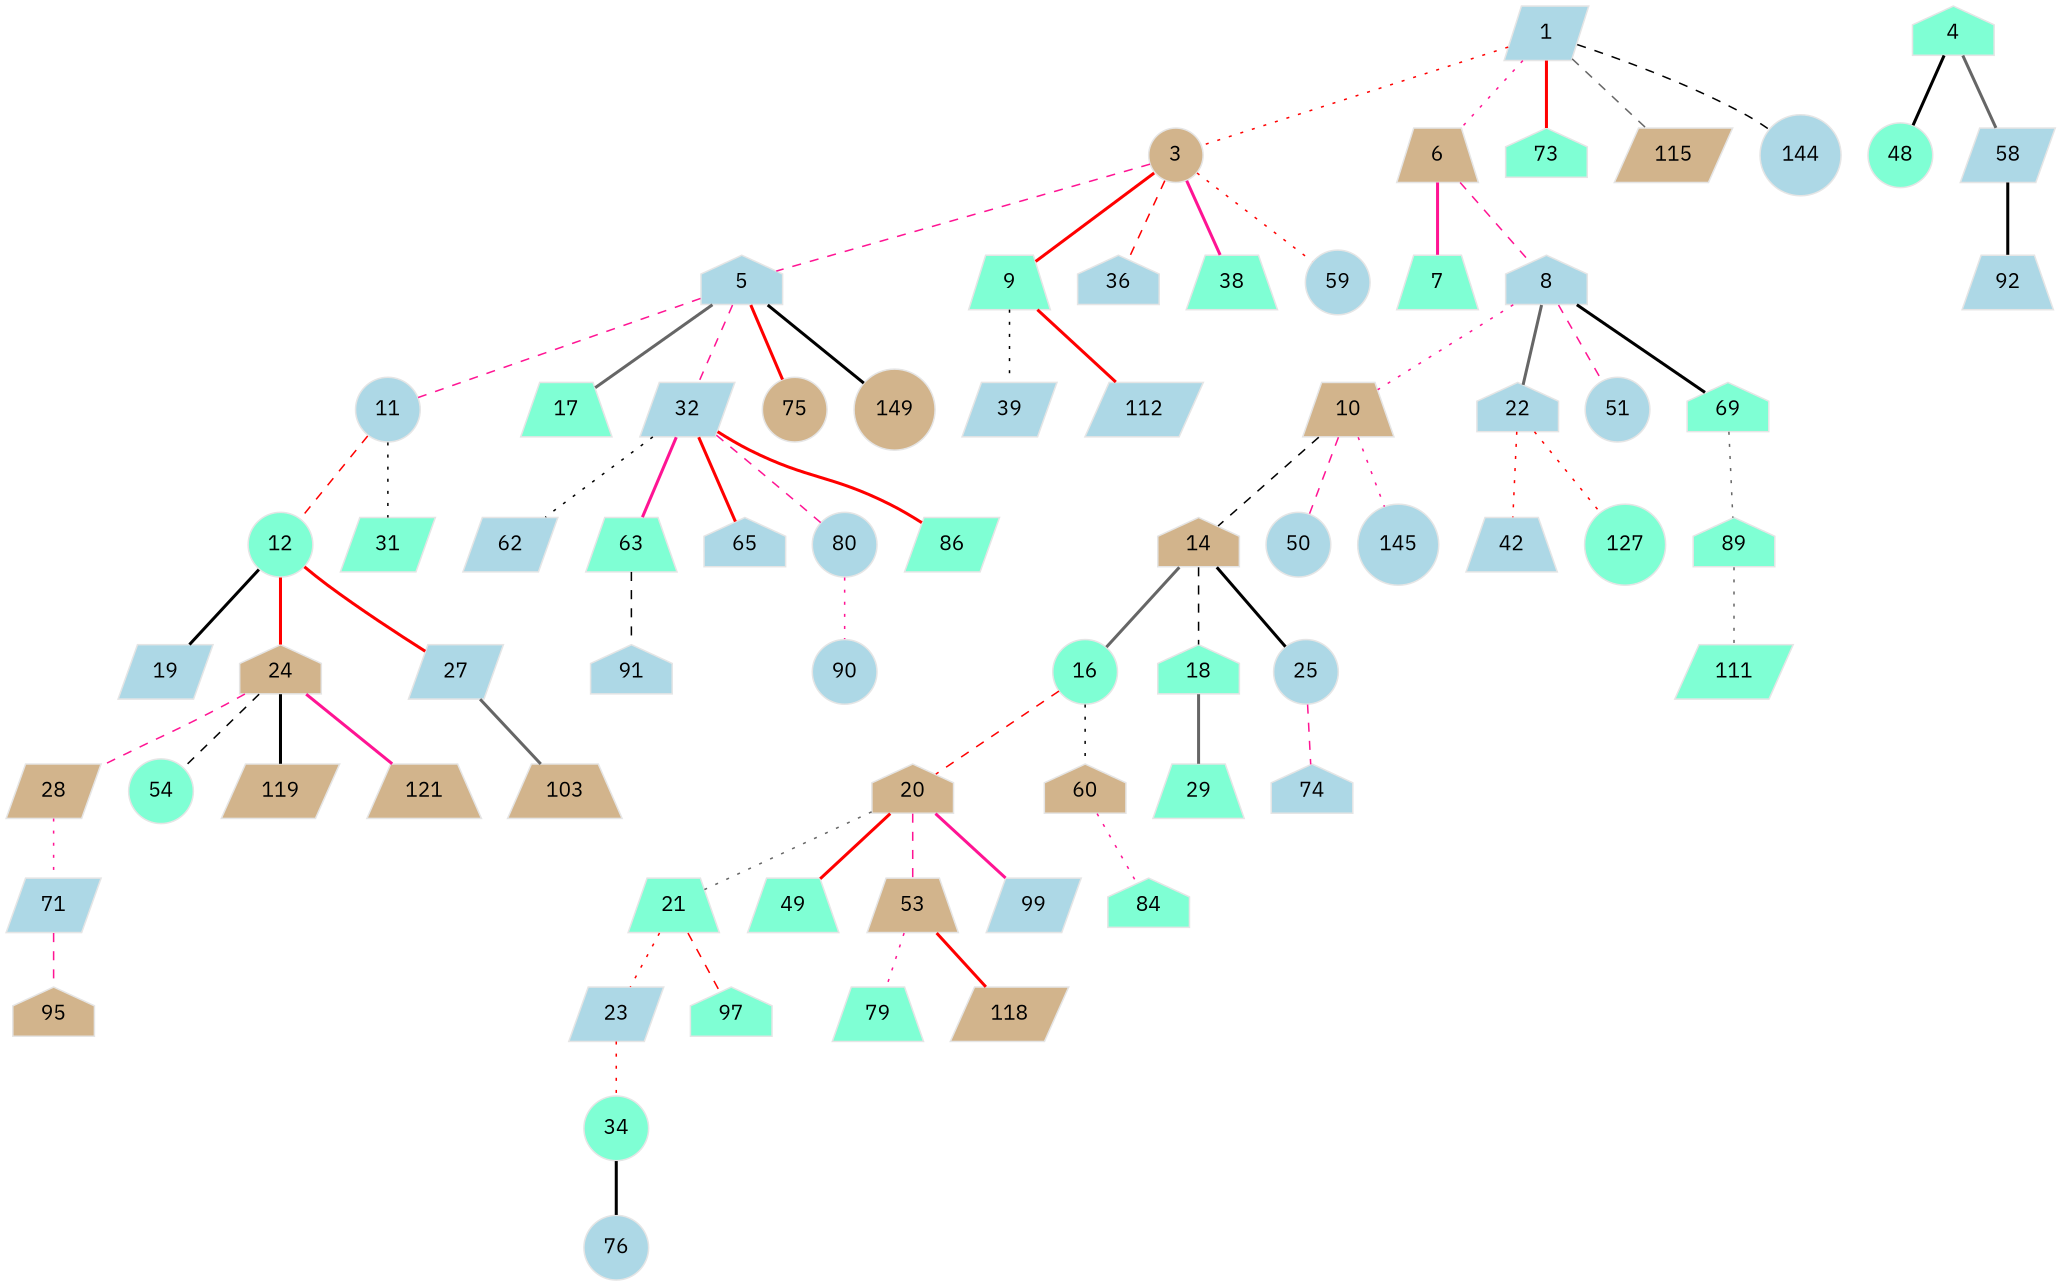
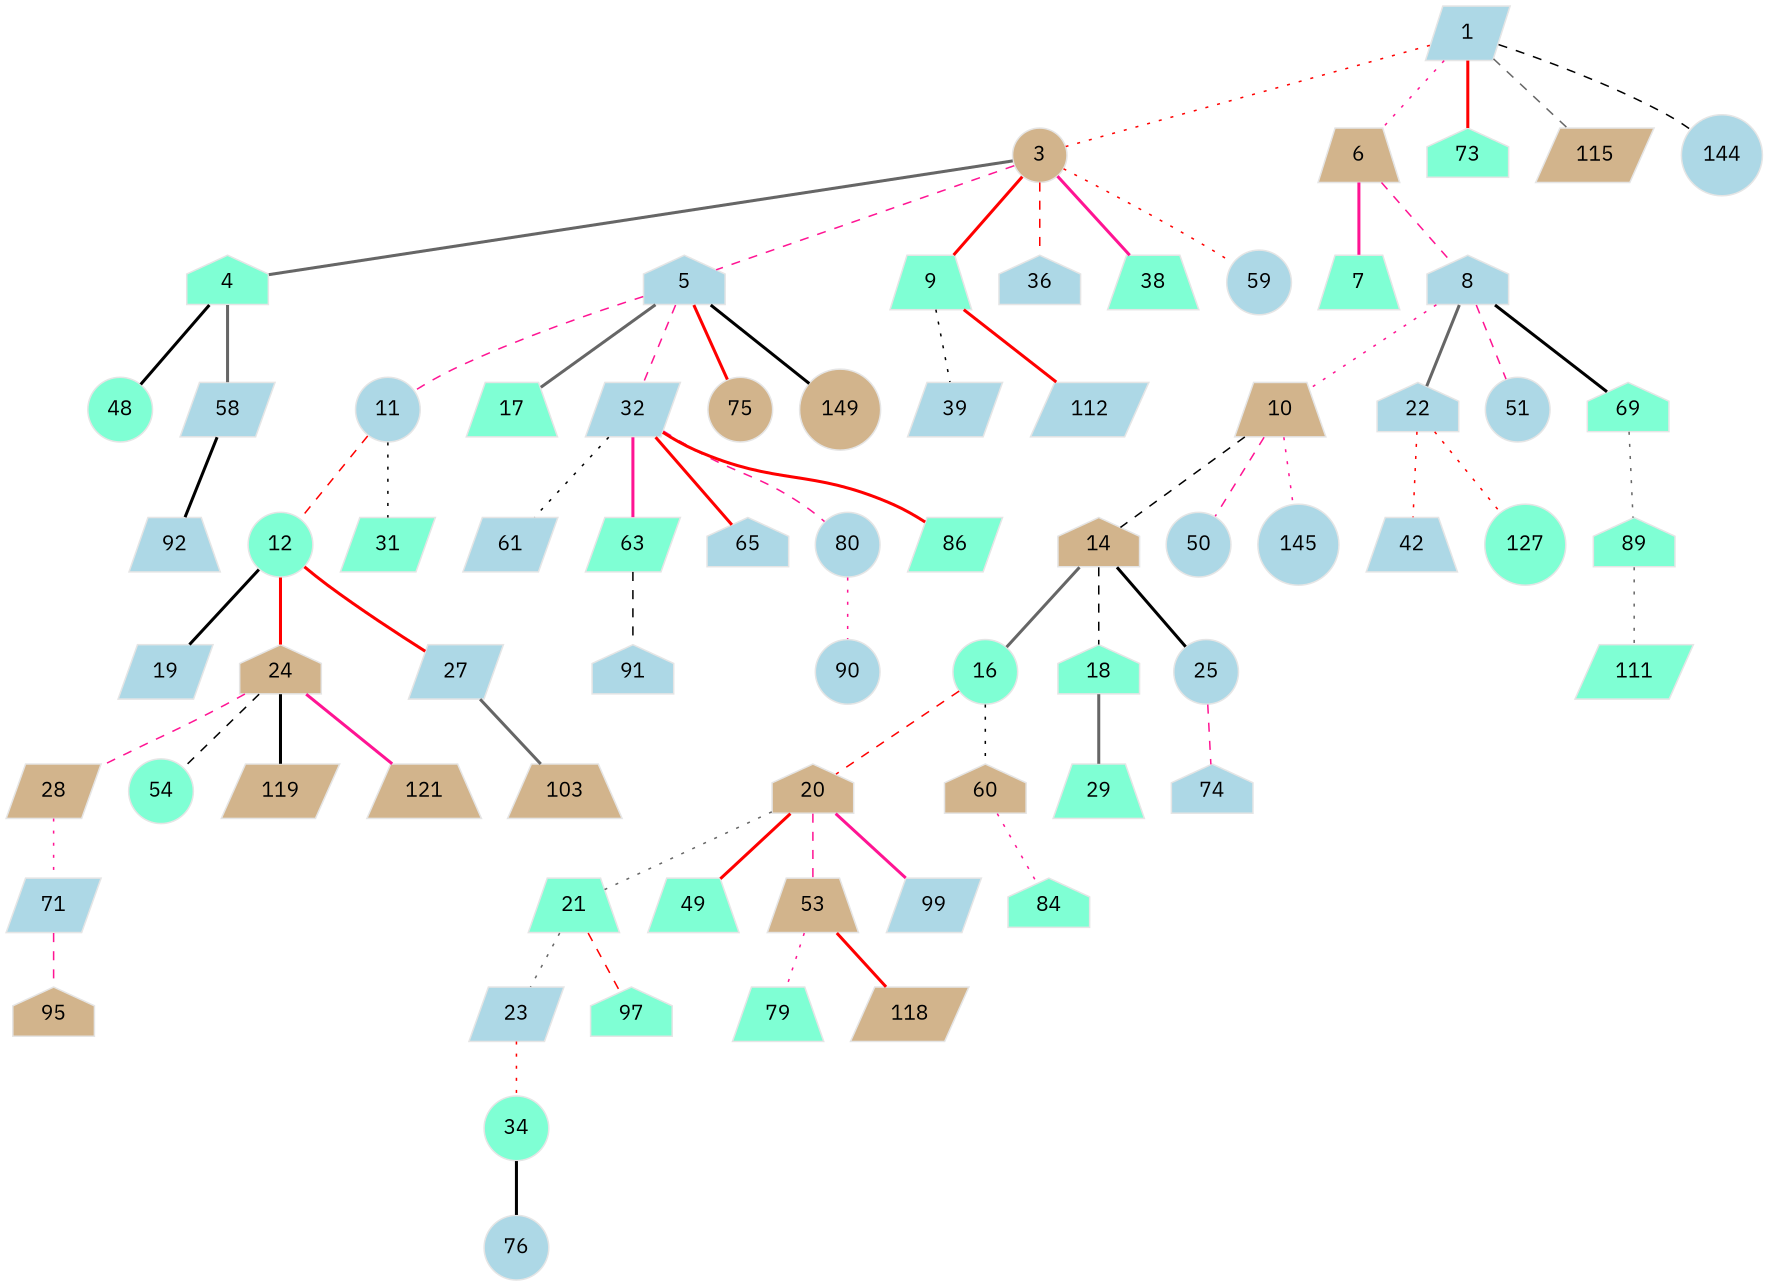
none -> (641, 218)
(510, 545) -> (510, 545)
(631, 545) -> (633, 545)
(645, 960) -> (545, 960)
